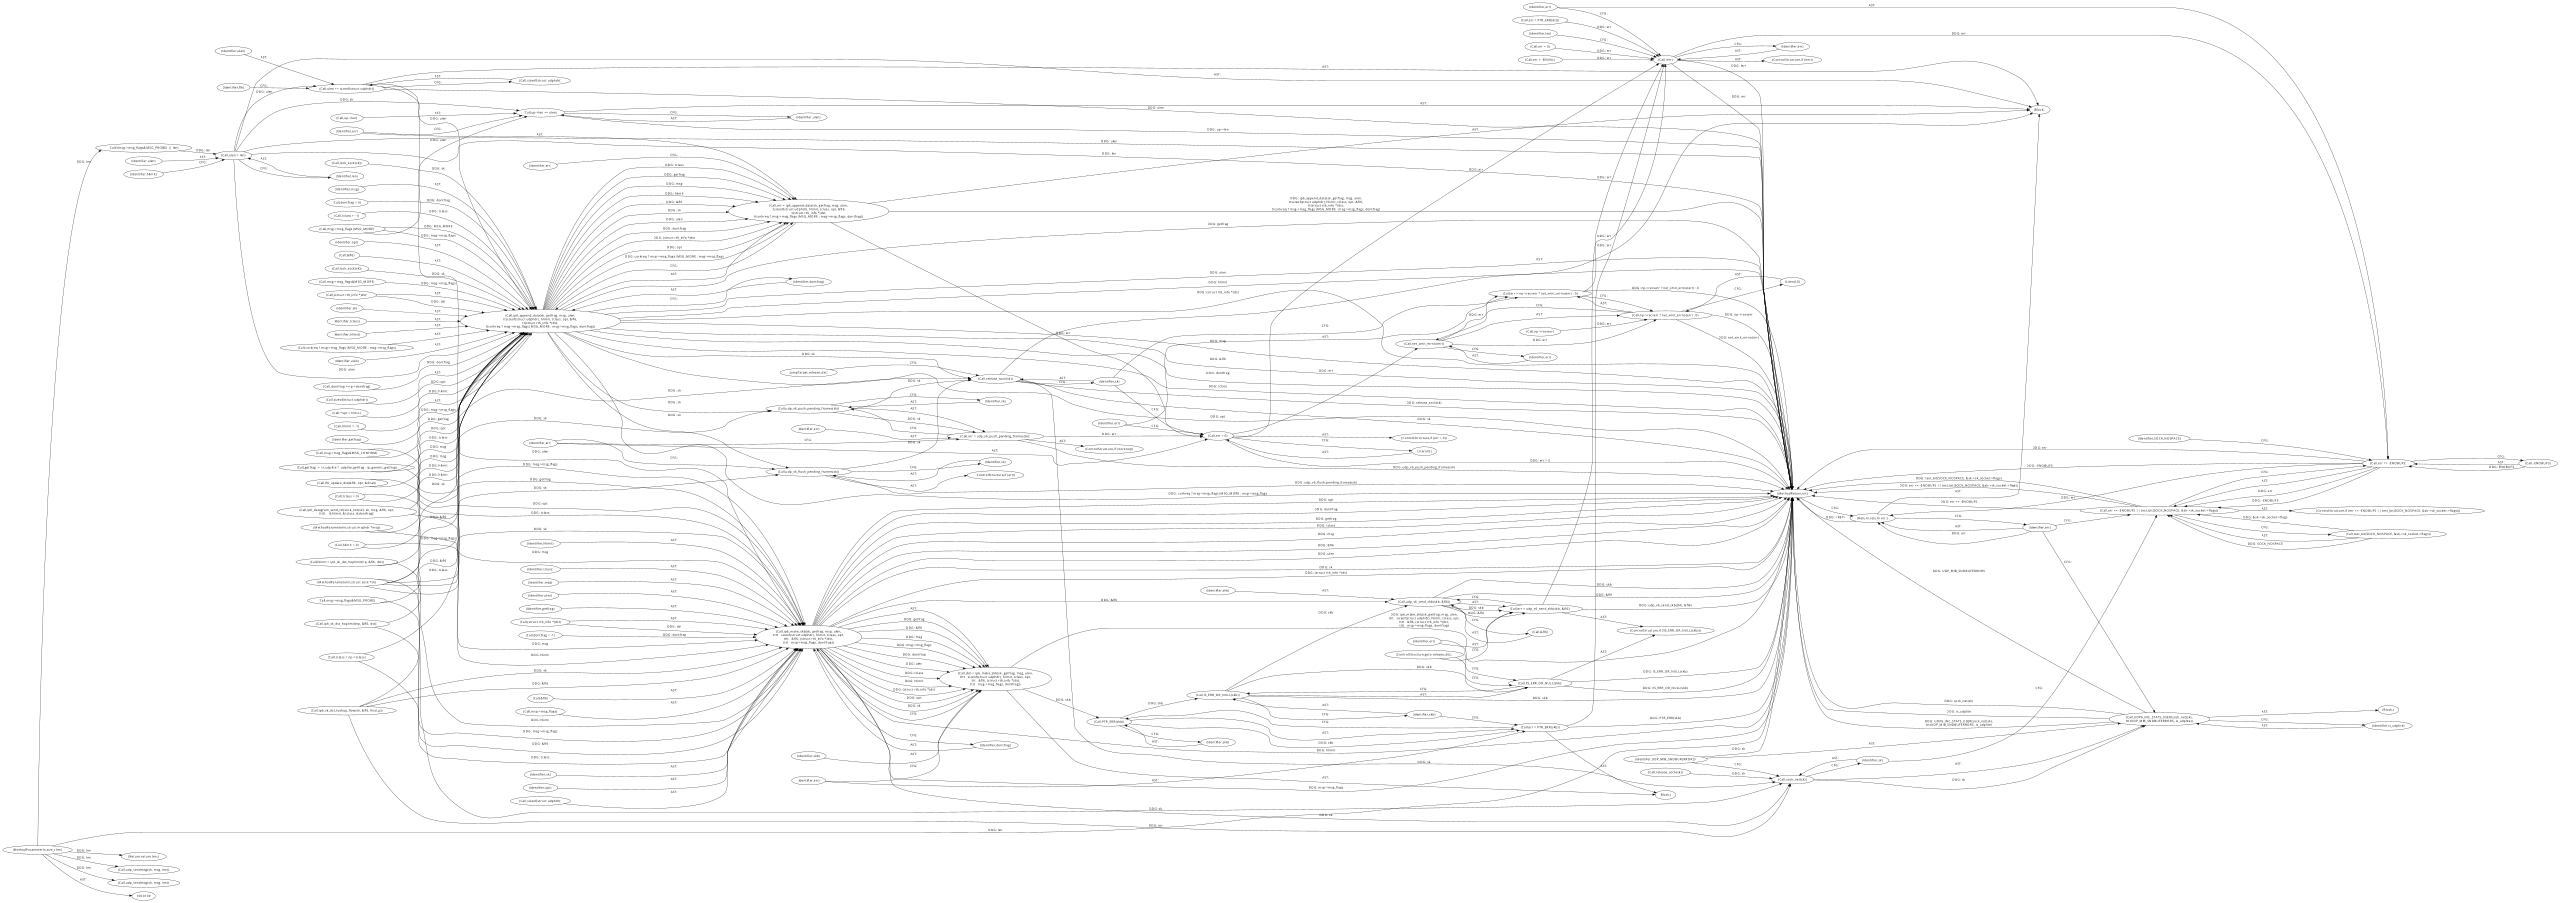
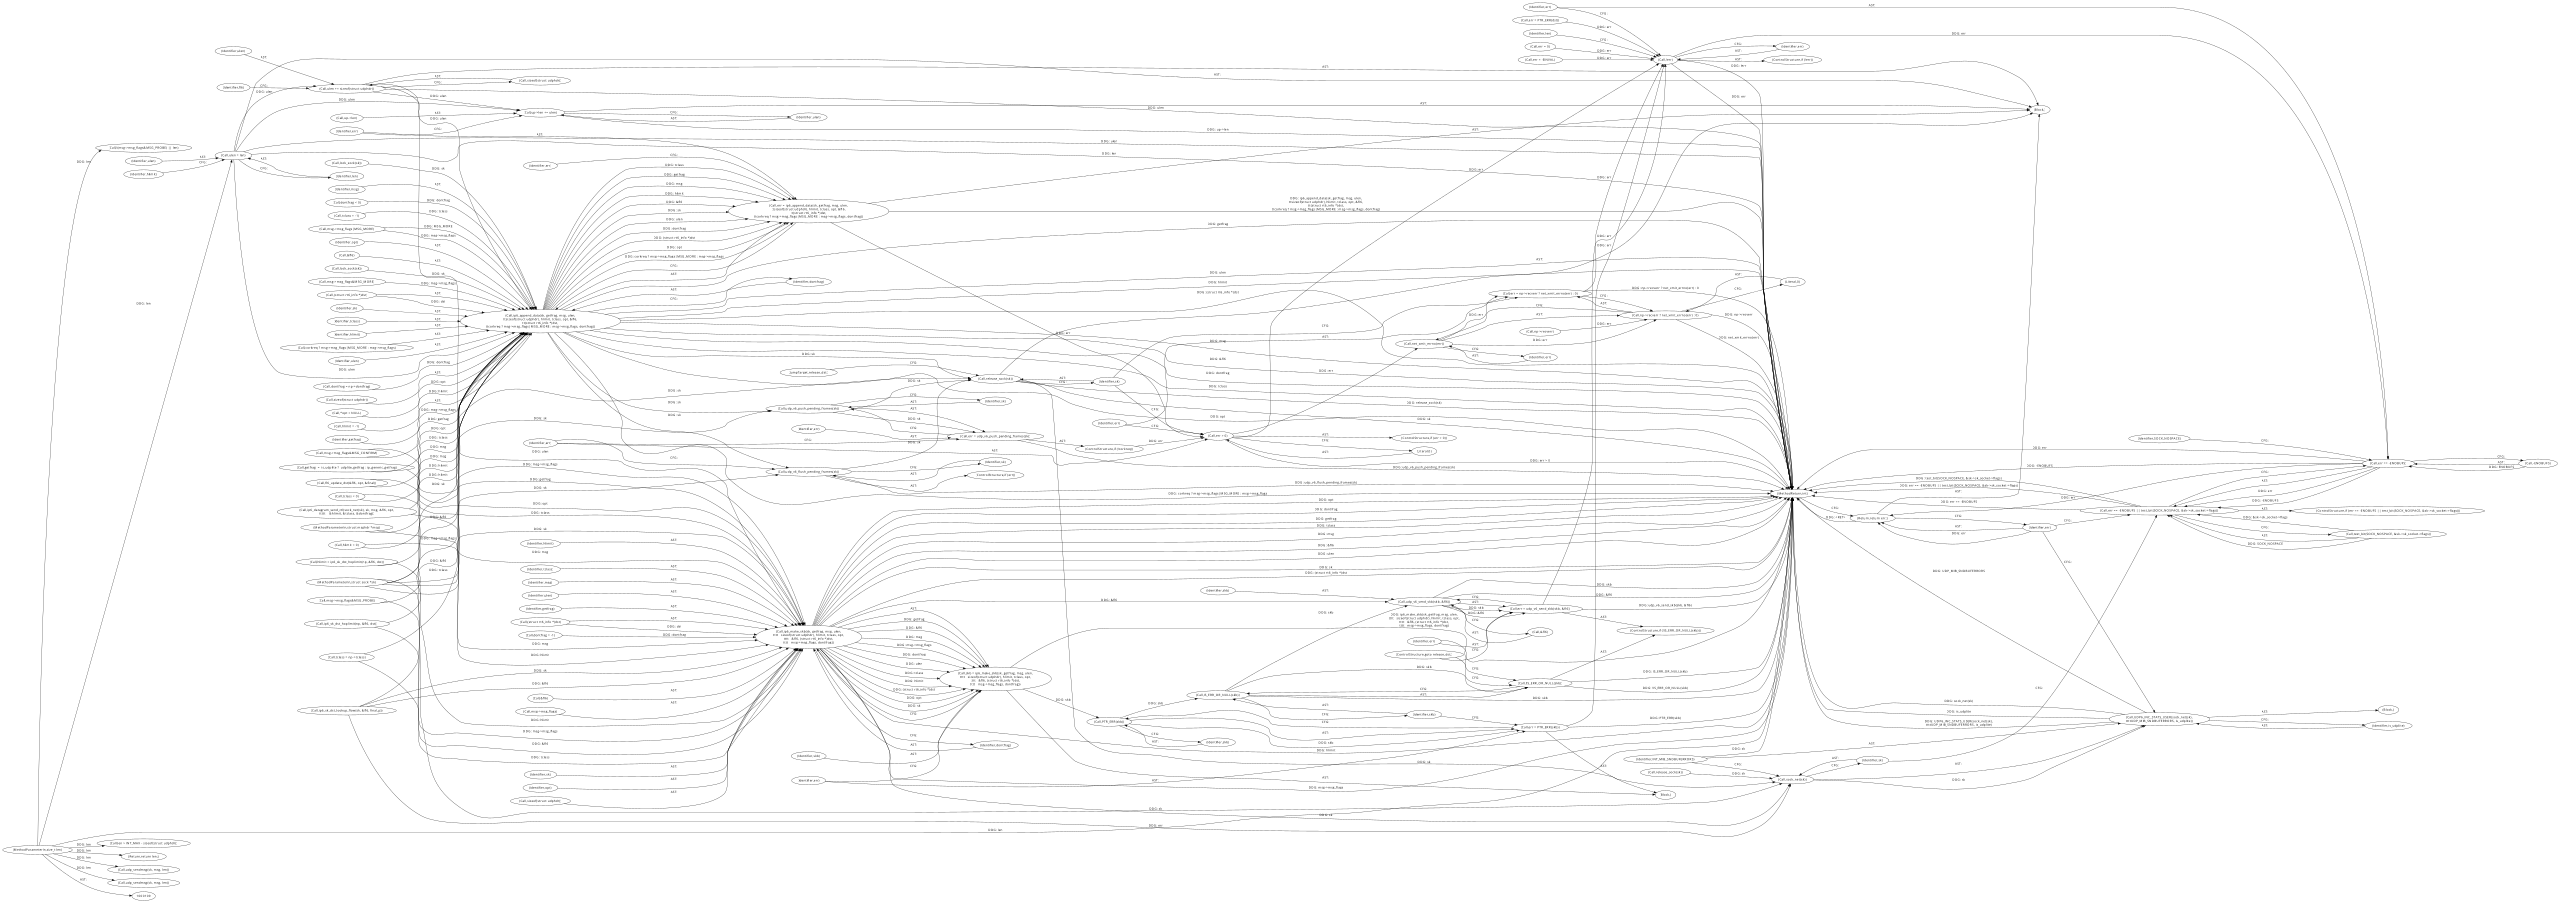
(347, 100) -> (347, 100)
(196, 152) -> (135, 504)
(421, 164) -> (445, 101)
(1122, 436) -> (1169, 442)
(1666, 759) -> (1666, 759)
none -> (144, 843)
